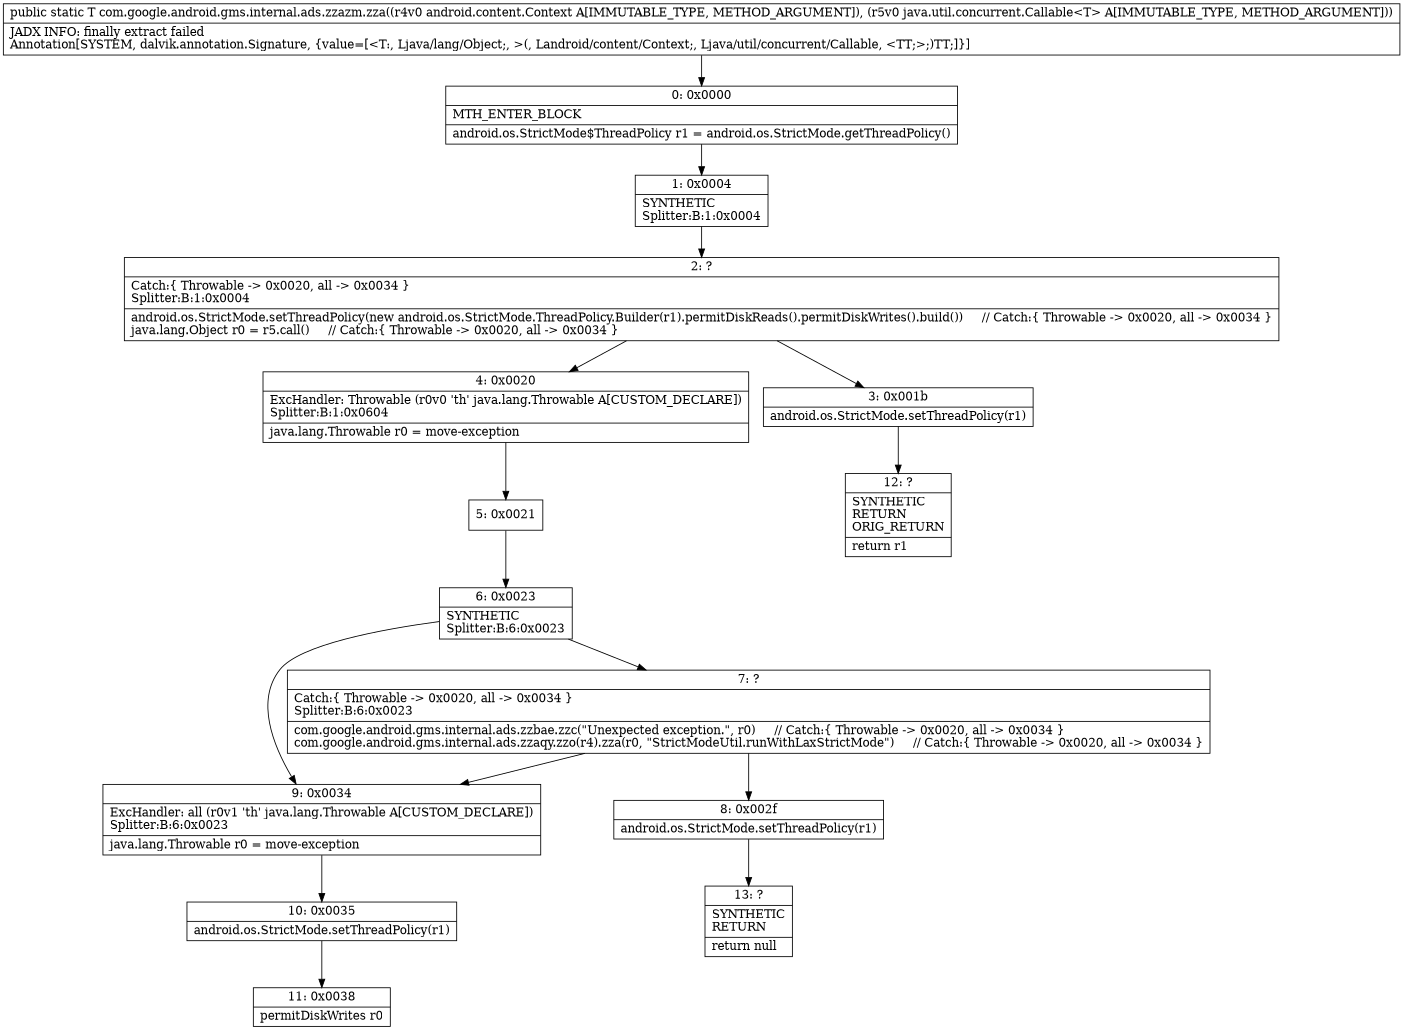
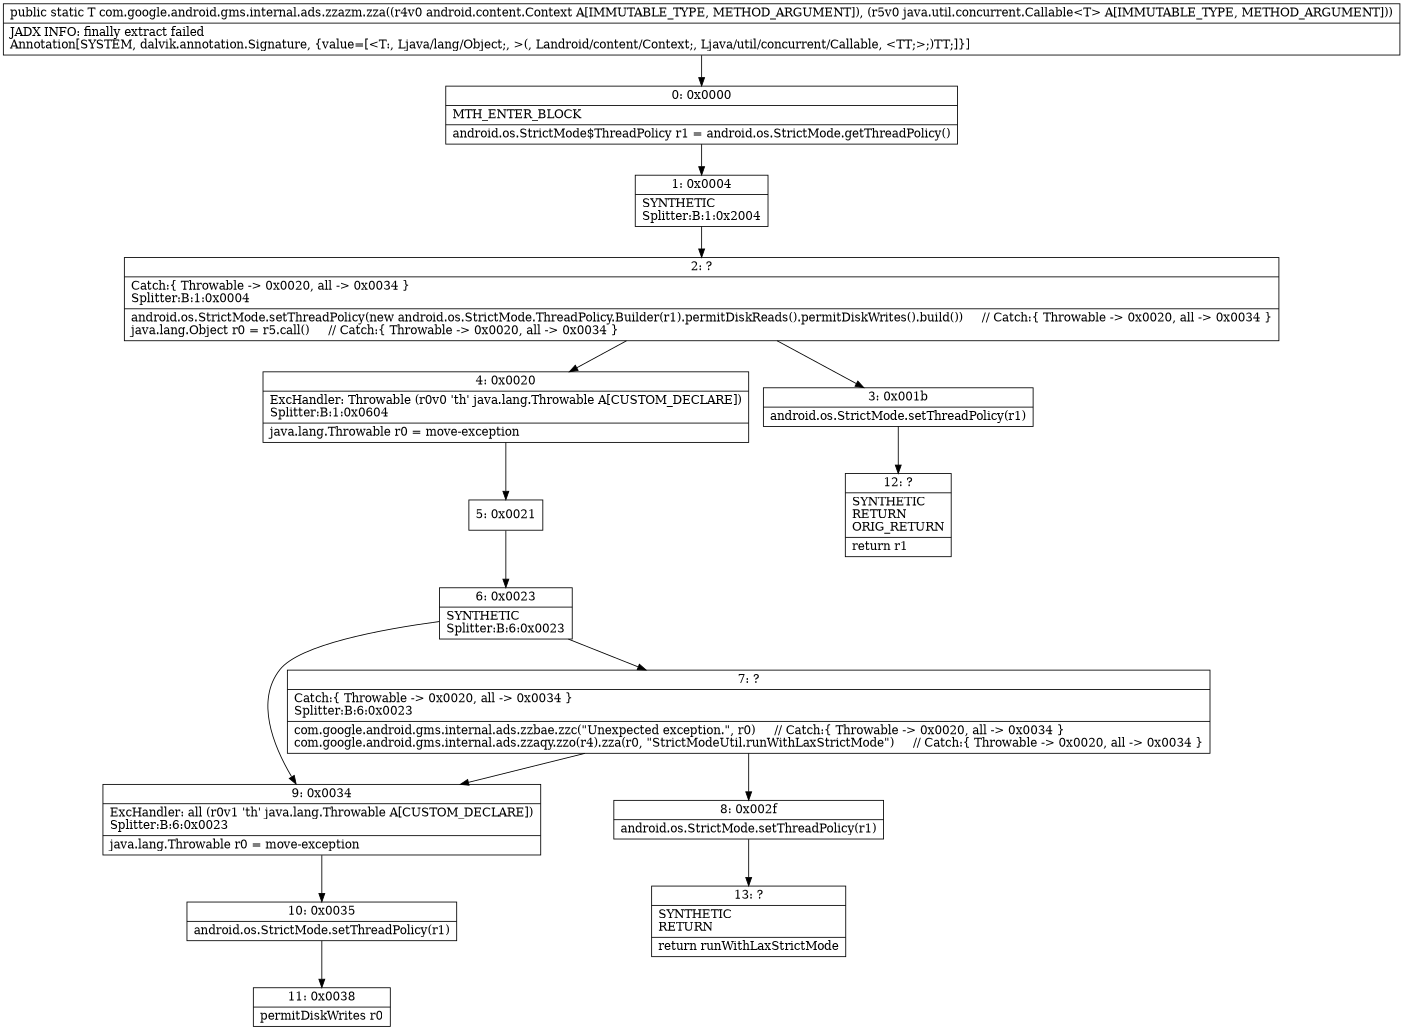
(702, 216) -> (702, 216)
(744, 947) -> (749, 947)
